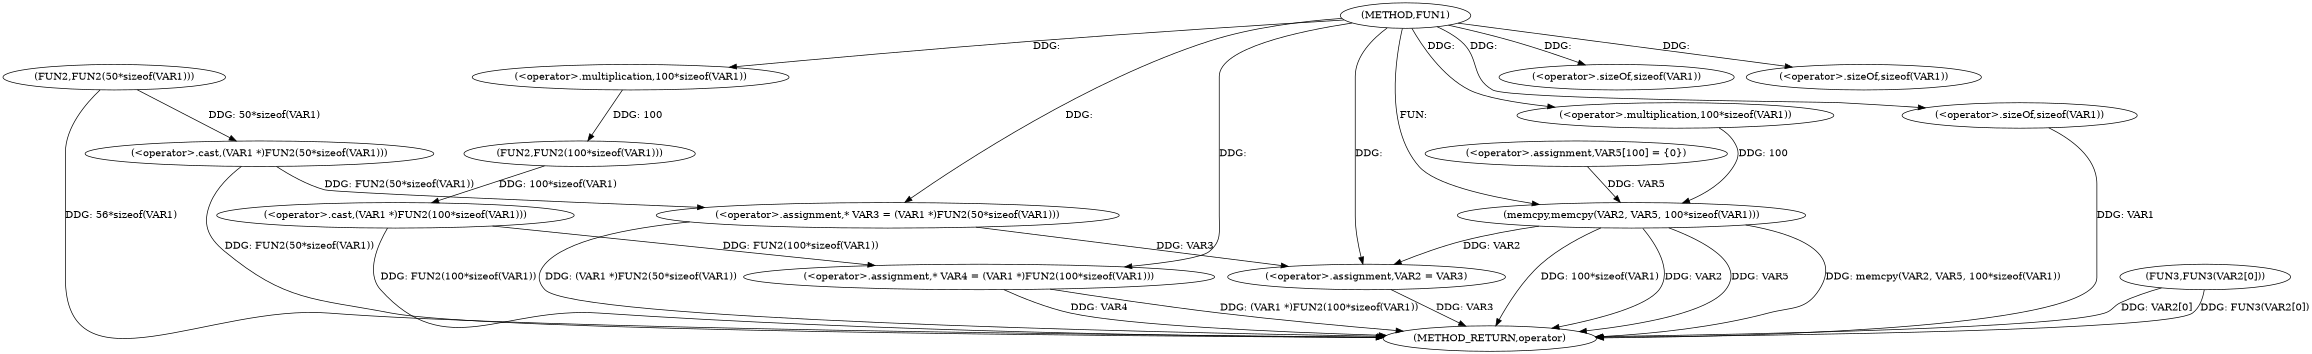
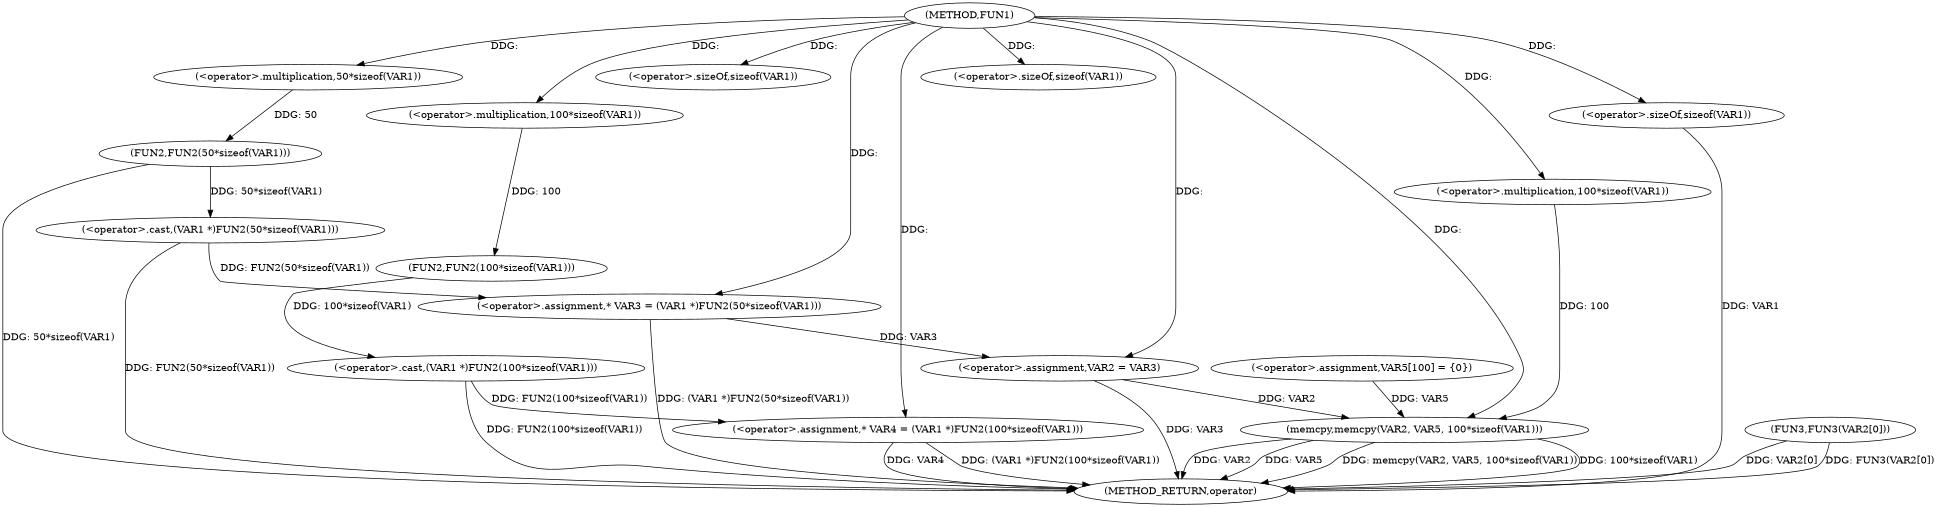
none -> (308, 77)
(1415, 115) -> (1450, 230)
(121, 215) -> (59, 338)
(1469, 239) -> (1232, 398)
